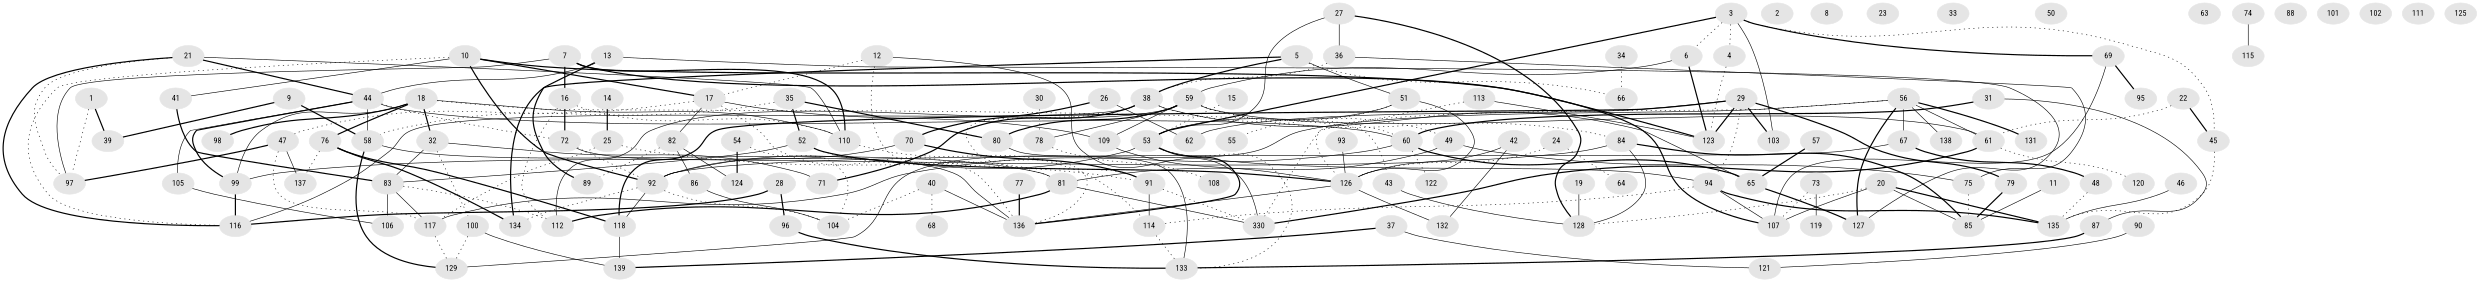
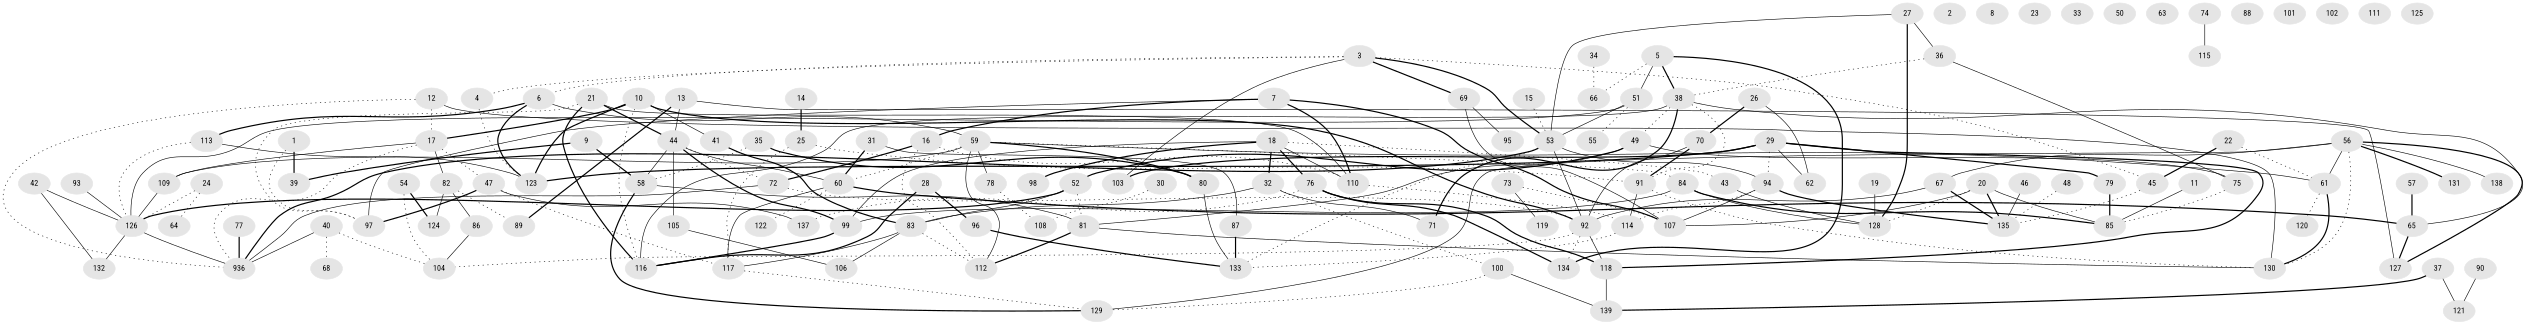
(2125, 77) -> (1489, 123)
none -> (372, 117)
(796, 120) -> (1355, 162)
(1039, 120) -> (1101, 205)
(2030, 164) -> (1975, 207)
(1019, 226) -> (239, 269)
(1259, 226) -> (2270, 269)
